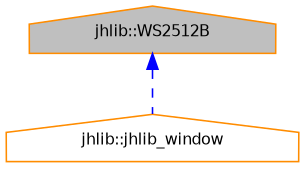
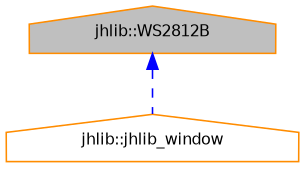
(153, 32) -> (153, 32)
